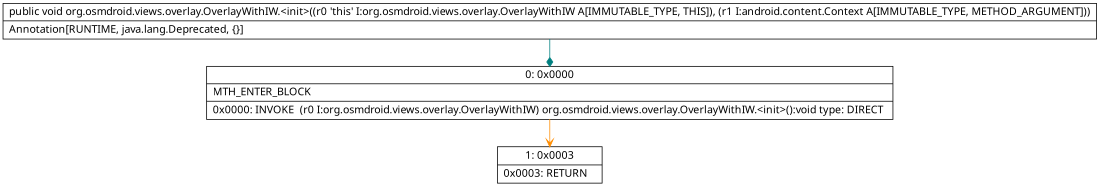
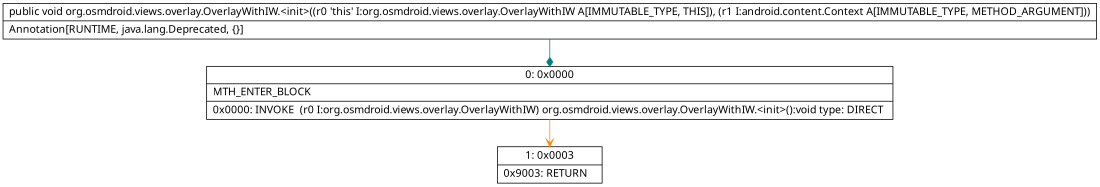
(550, 174) -> (550, 174)
